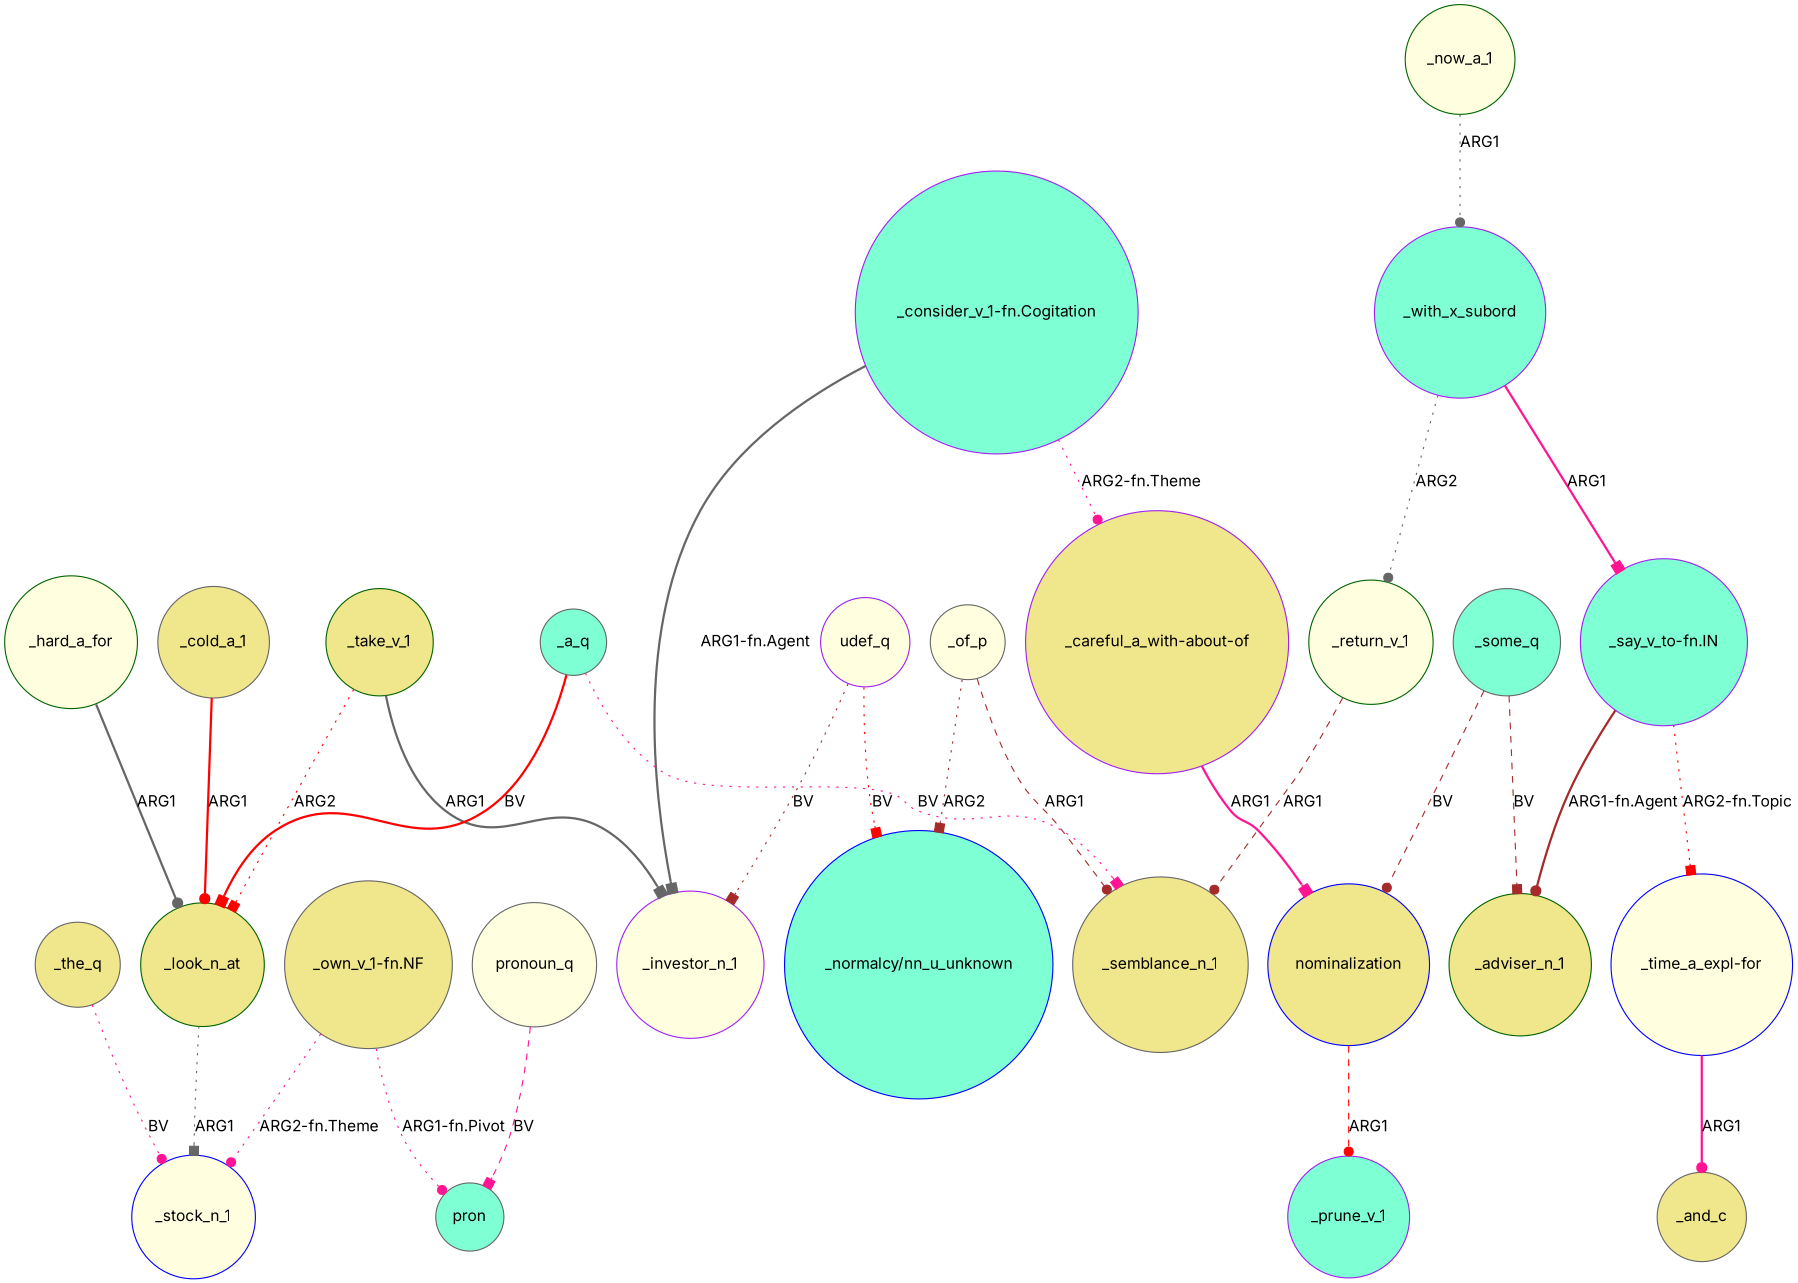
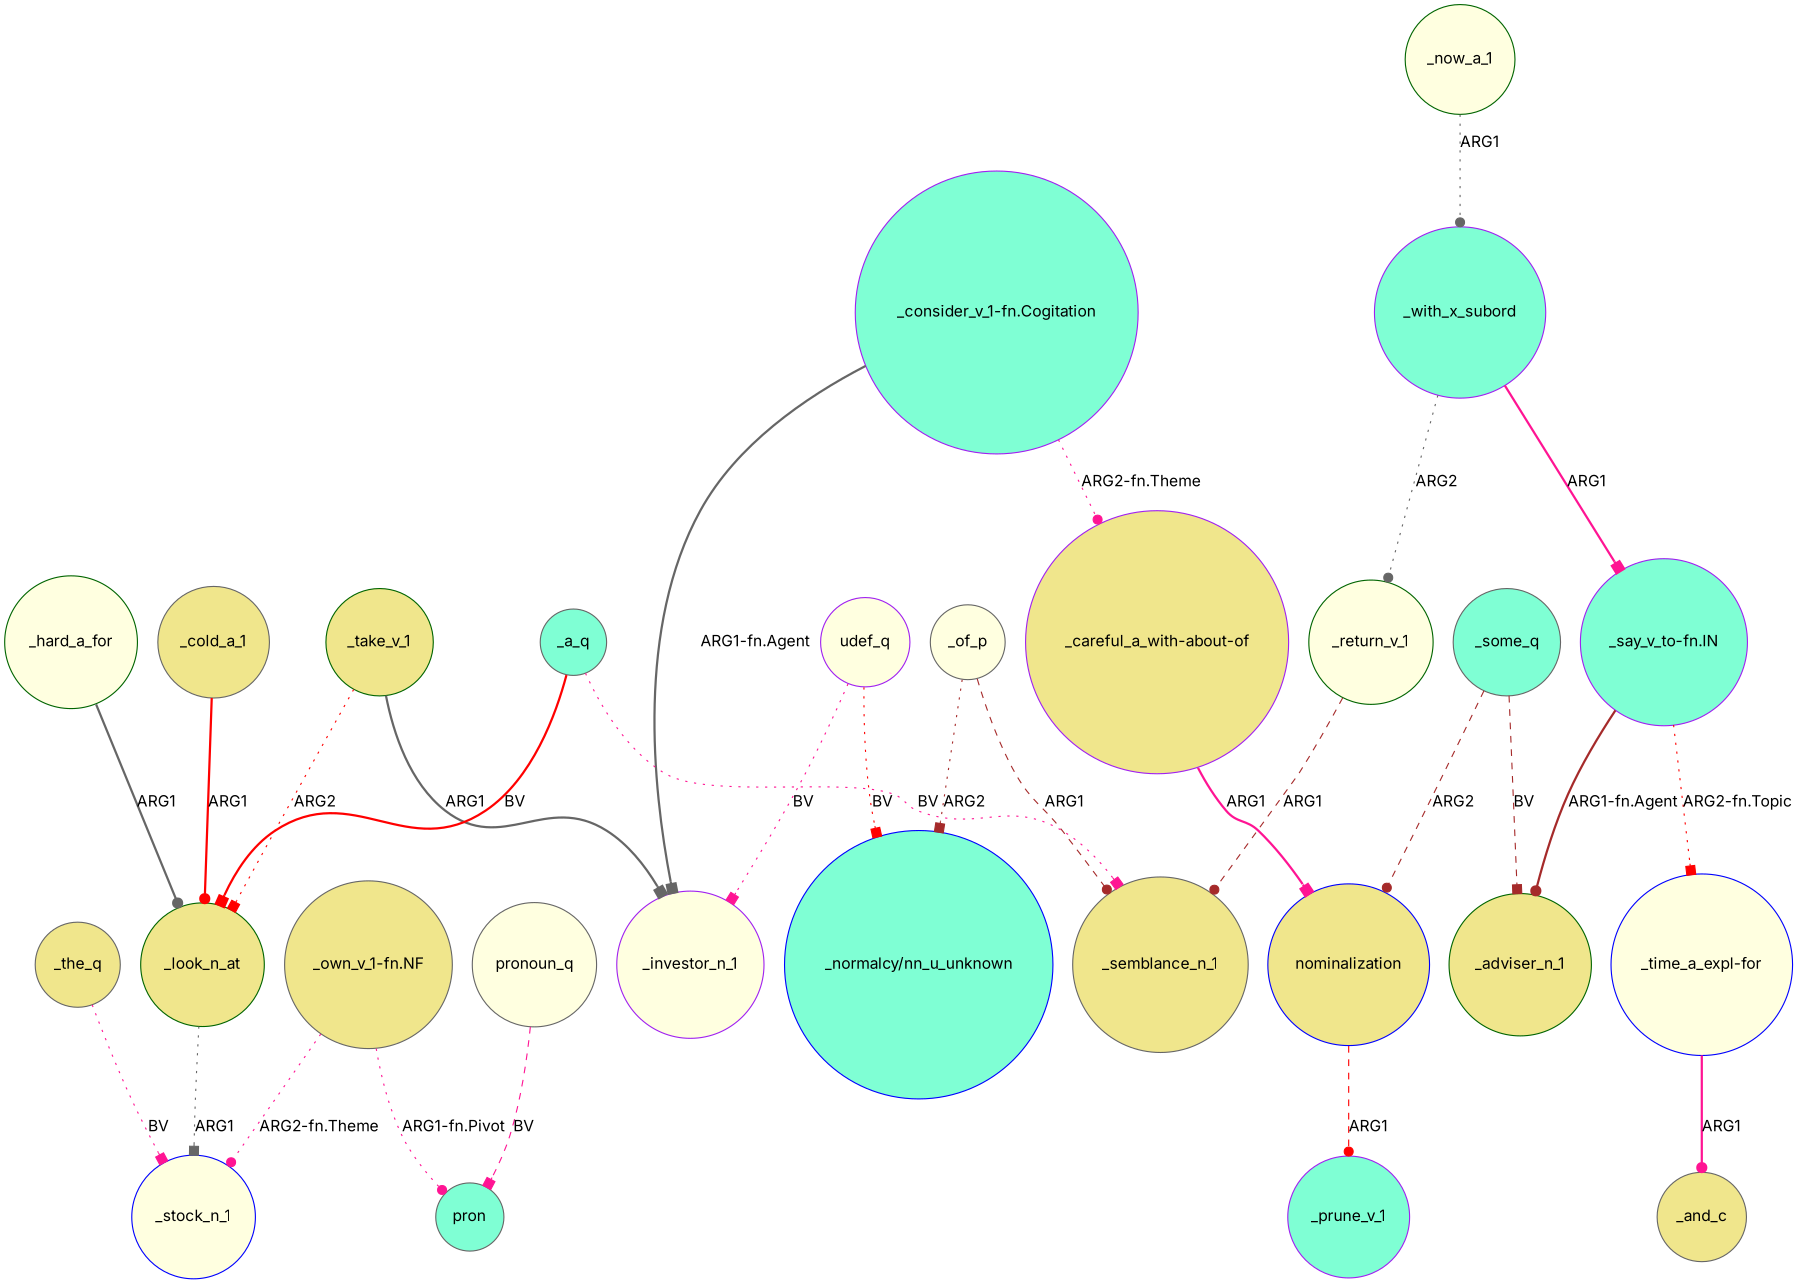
(793, 796) -> (793, 796)
(1443, 802) -> (1453, 802)
(123, 1081) -> (123, 1080)
